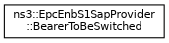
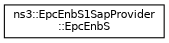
(84, 21) -> (84, 21)
